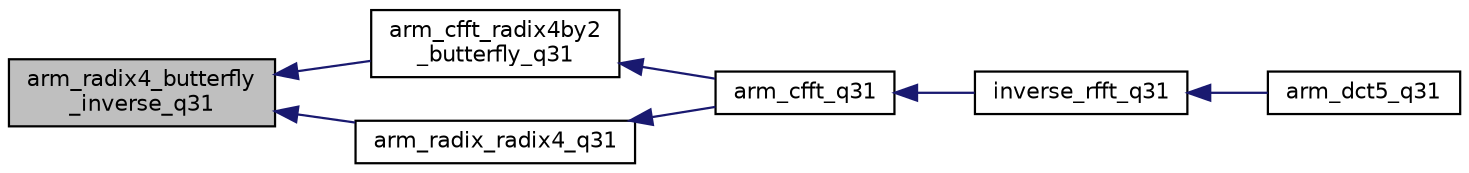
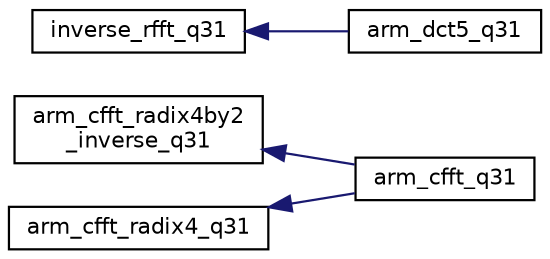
(495, 44) -> (139, 130)
(142, 93) -> none
(946, 93) -> none
(495, 142) -> (139, 228)
